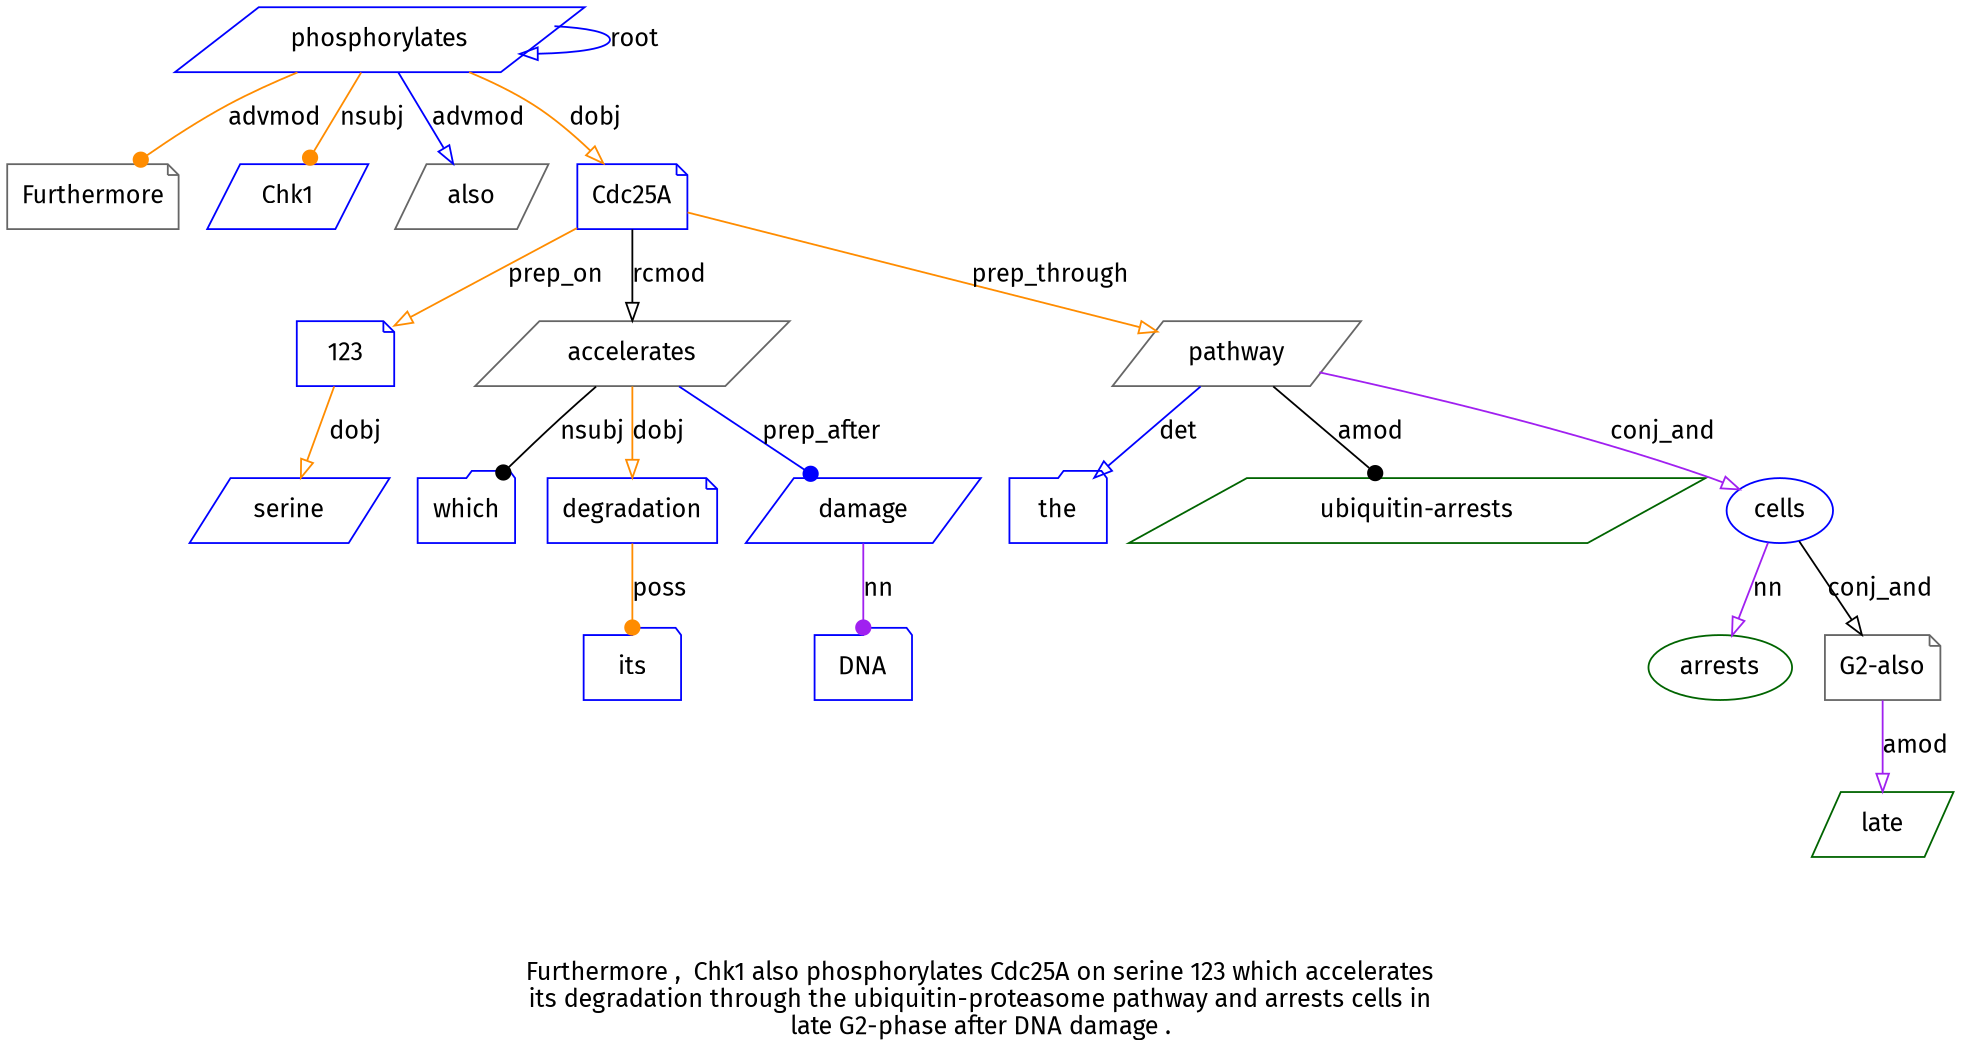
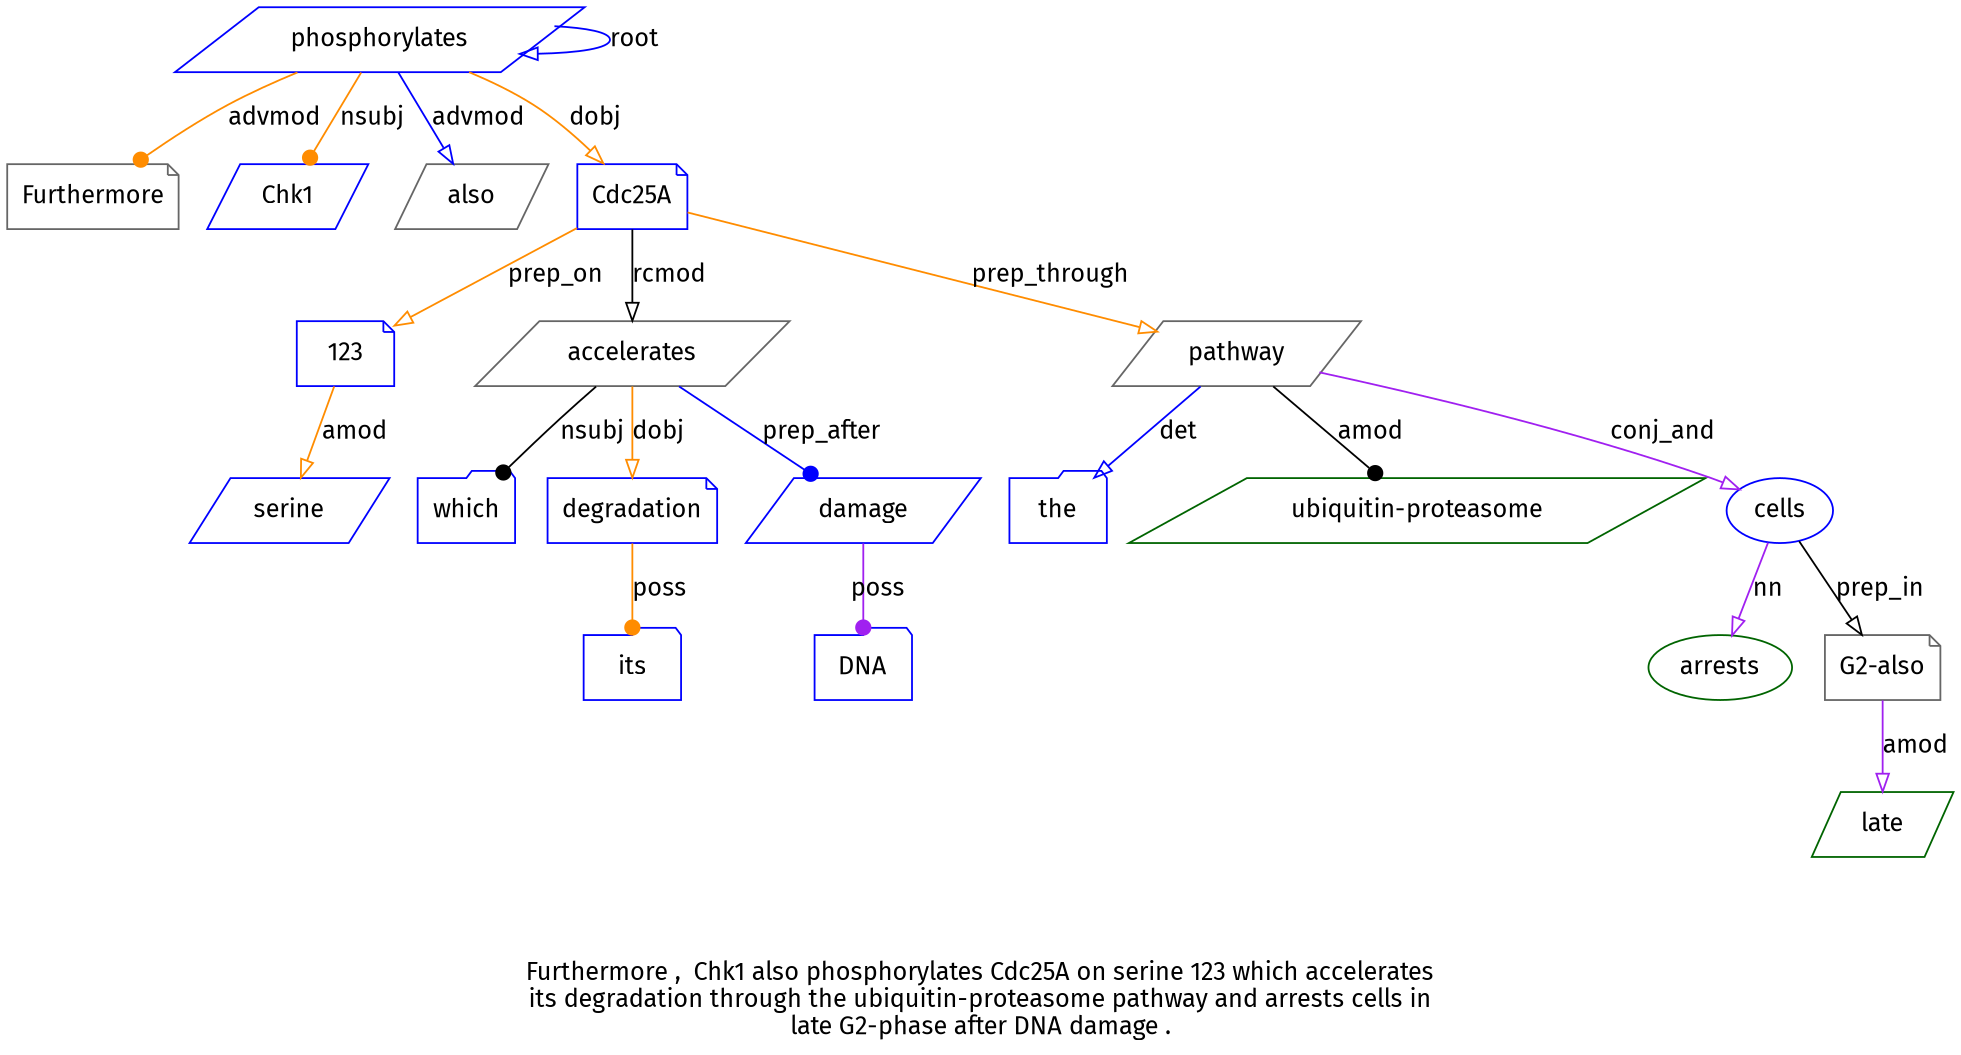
(355, 432) -> (355, 432)
(1417, 511) -> (1417, 511)
(879, 589) -> (879, 589)
(1880, 589) -> (1880, 589)
